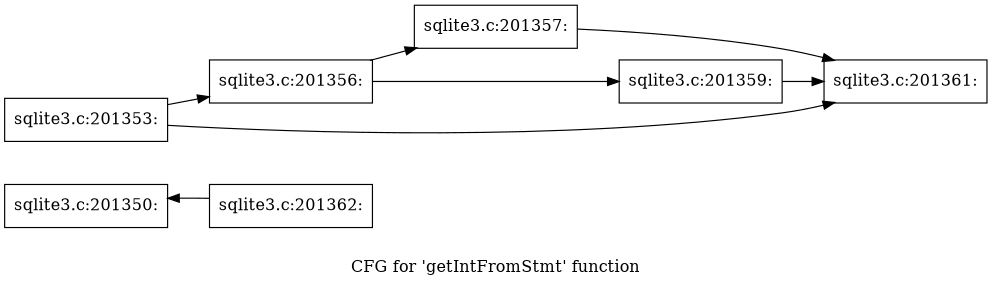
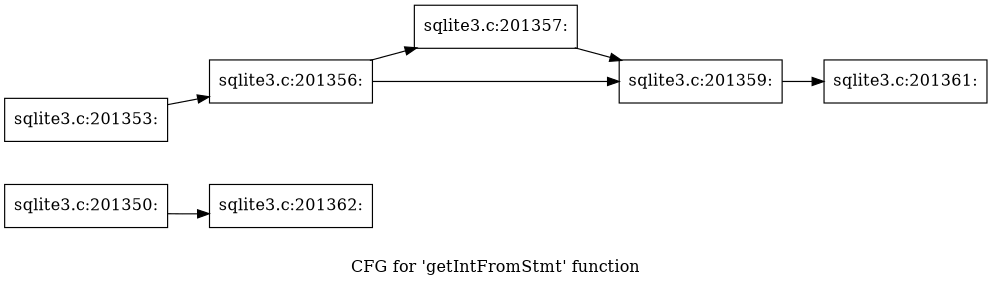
(701, 38) -> (593, 53)
(496, 132) -> none
(194, 198) -> (183, 214)
